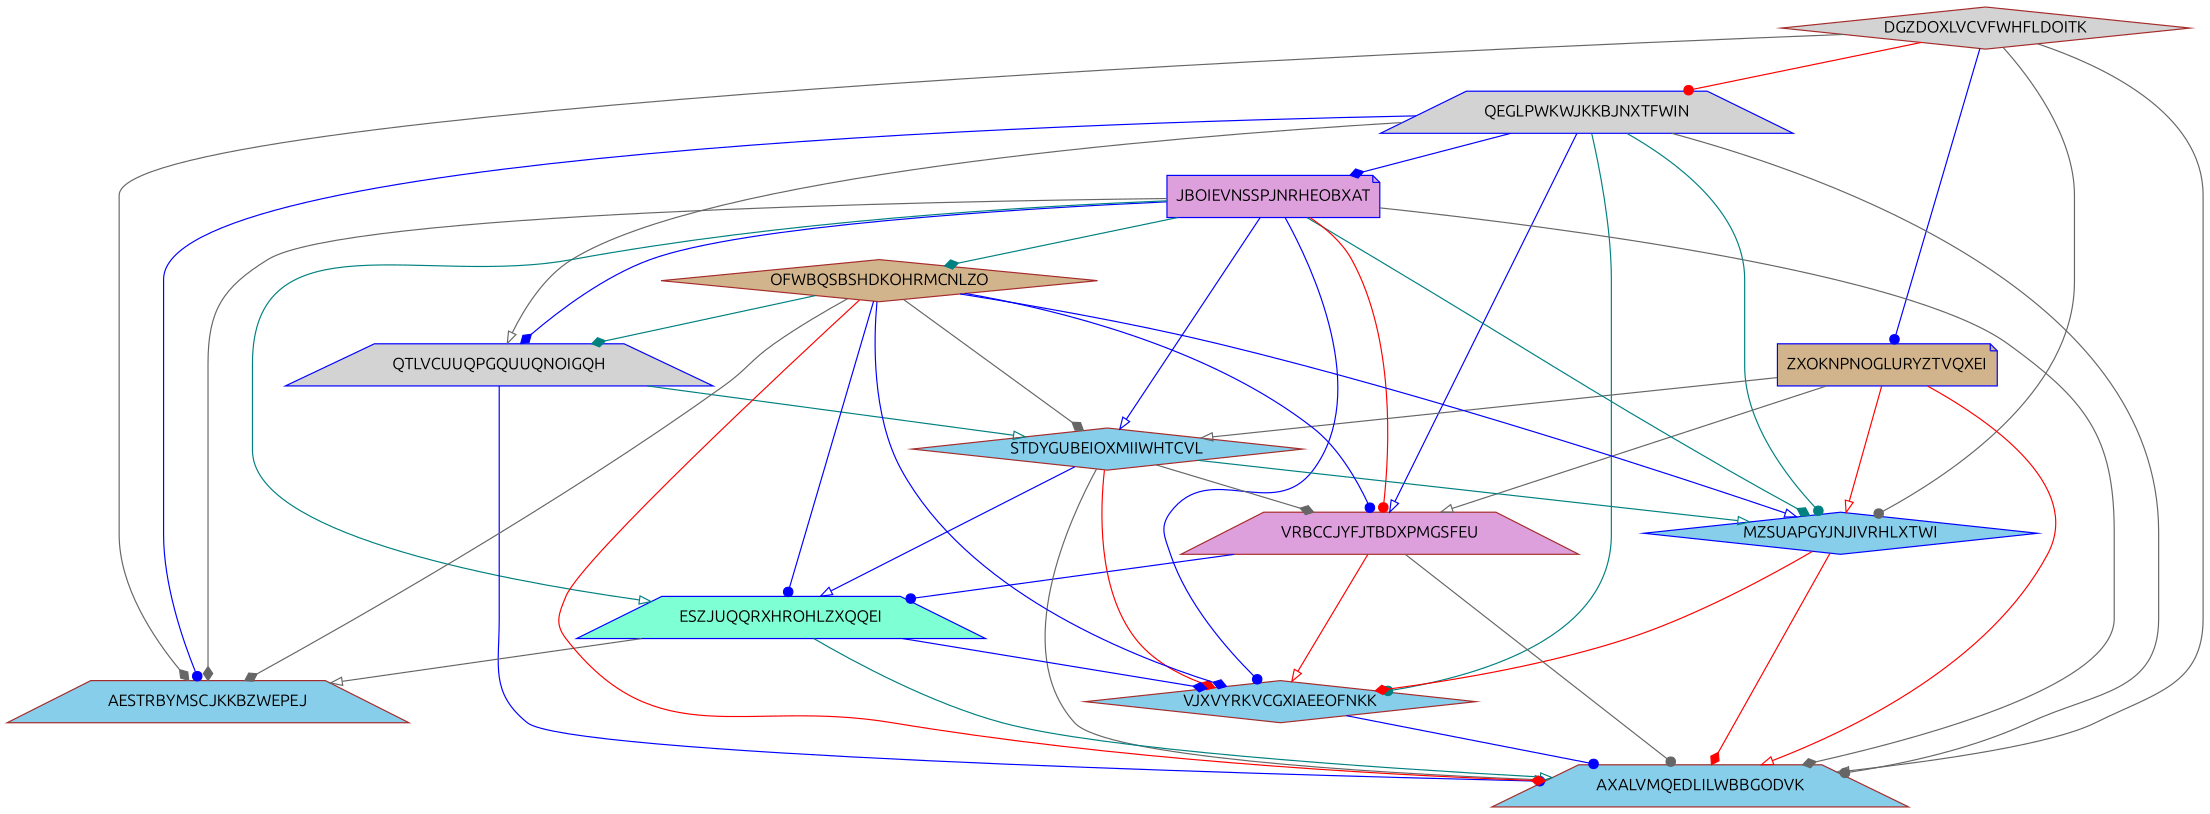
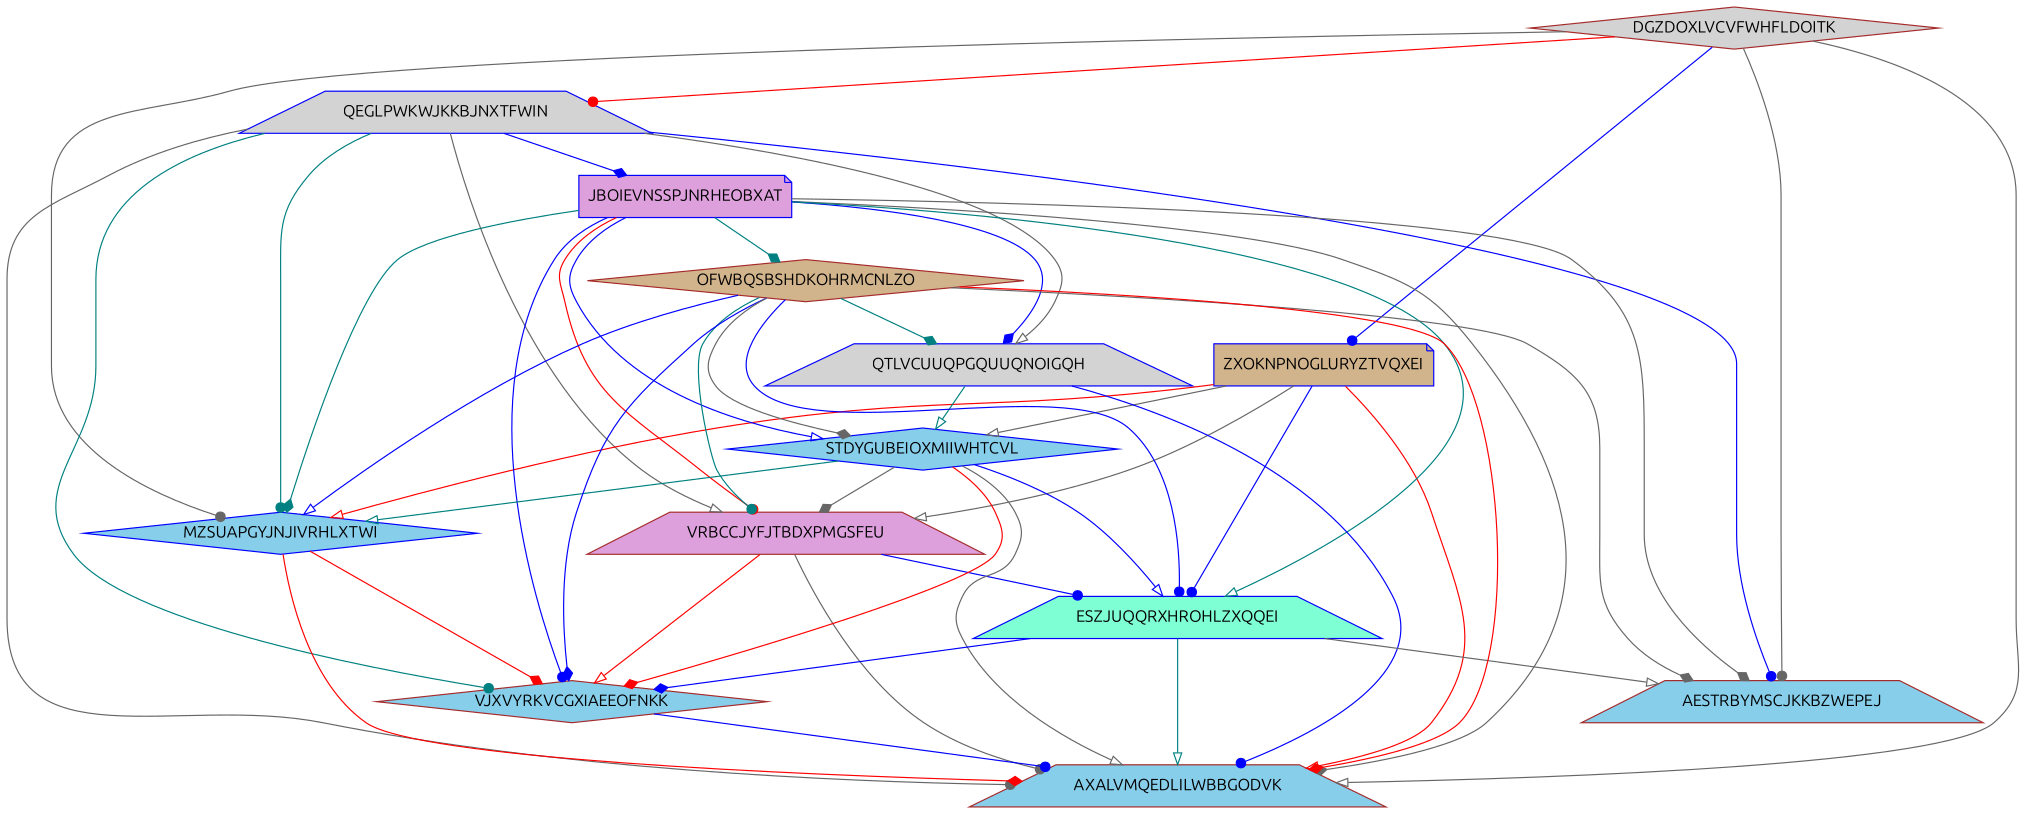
(731, 96) -> (1781, 357)
(1490, 308) -> (540, 351)
(1191, 358) -> (700, 394)
(1107, 449) -> (923, 449)
none -> (1253, 487)
